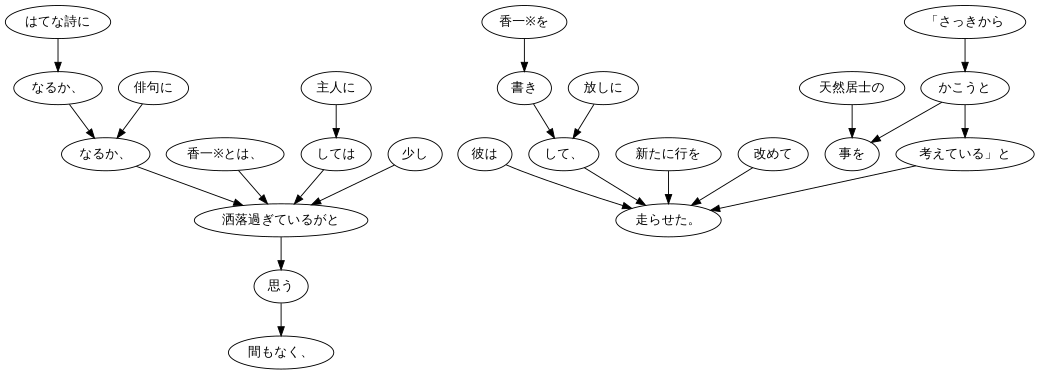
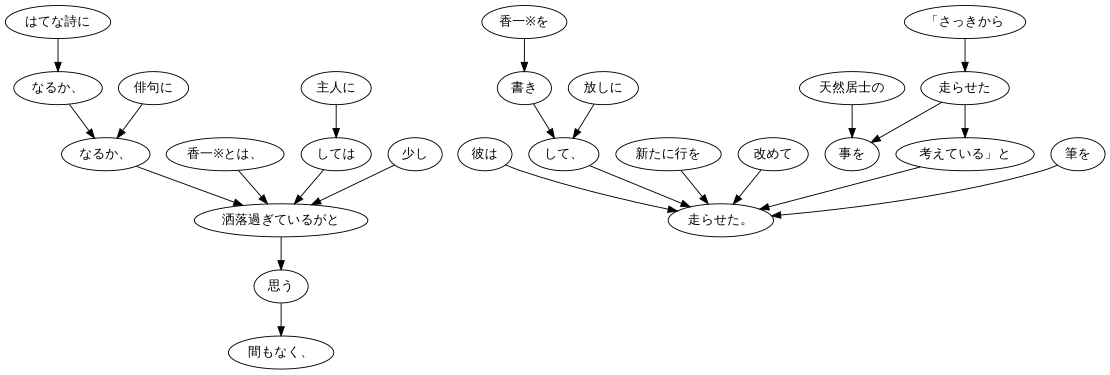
(965, 88) -> (965, 88)
none -> (1078, 154)
